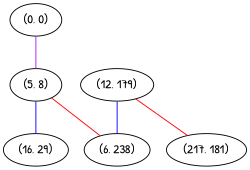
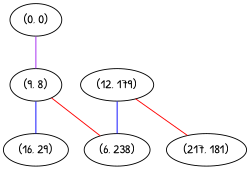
(36, 85) -> (36, 85)
